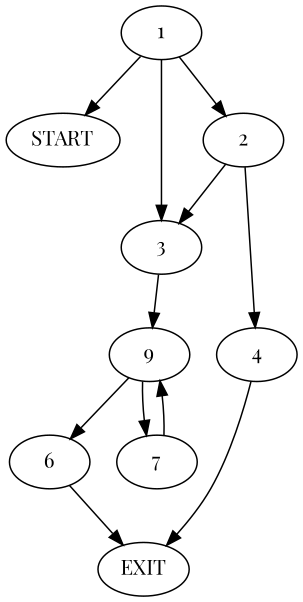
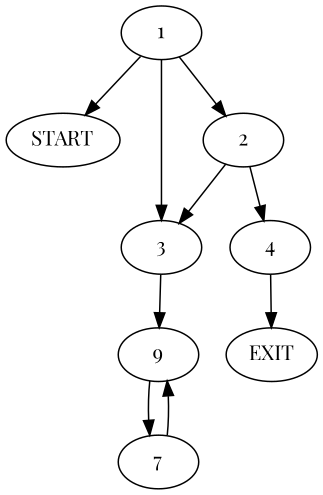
(50, 462) -> none
